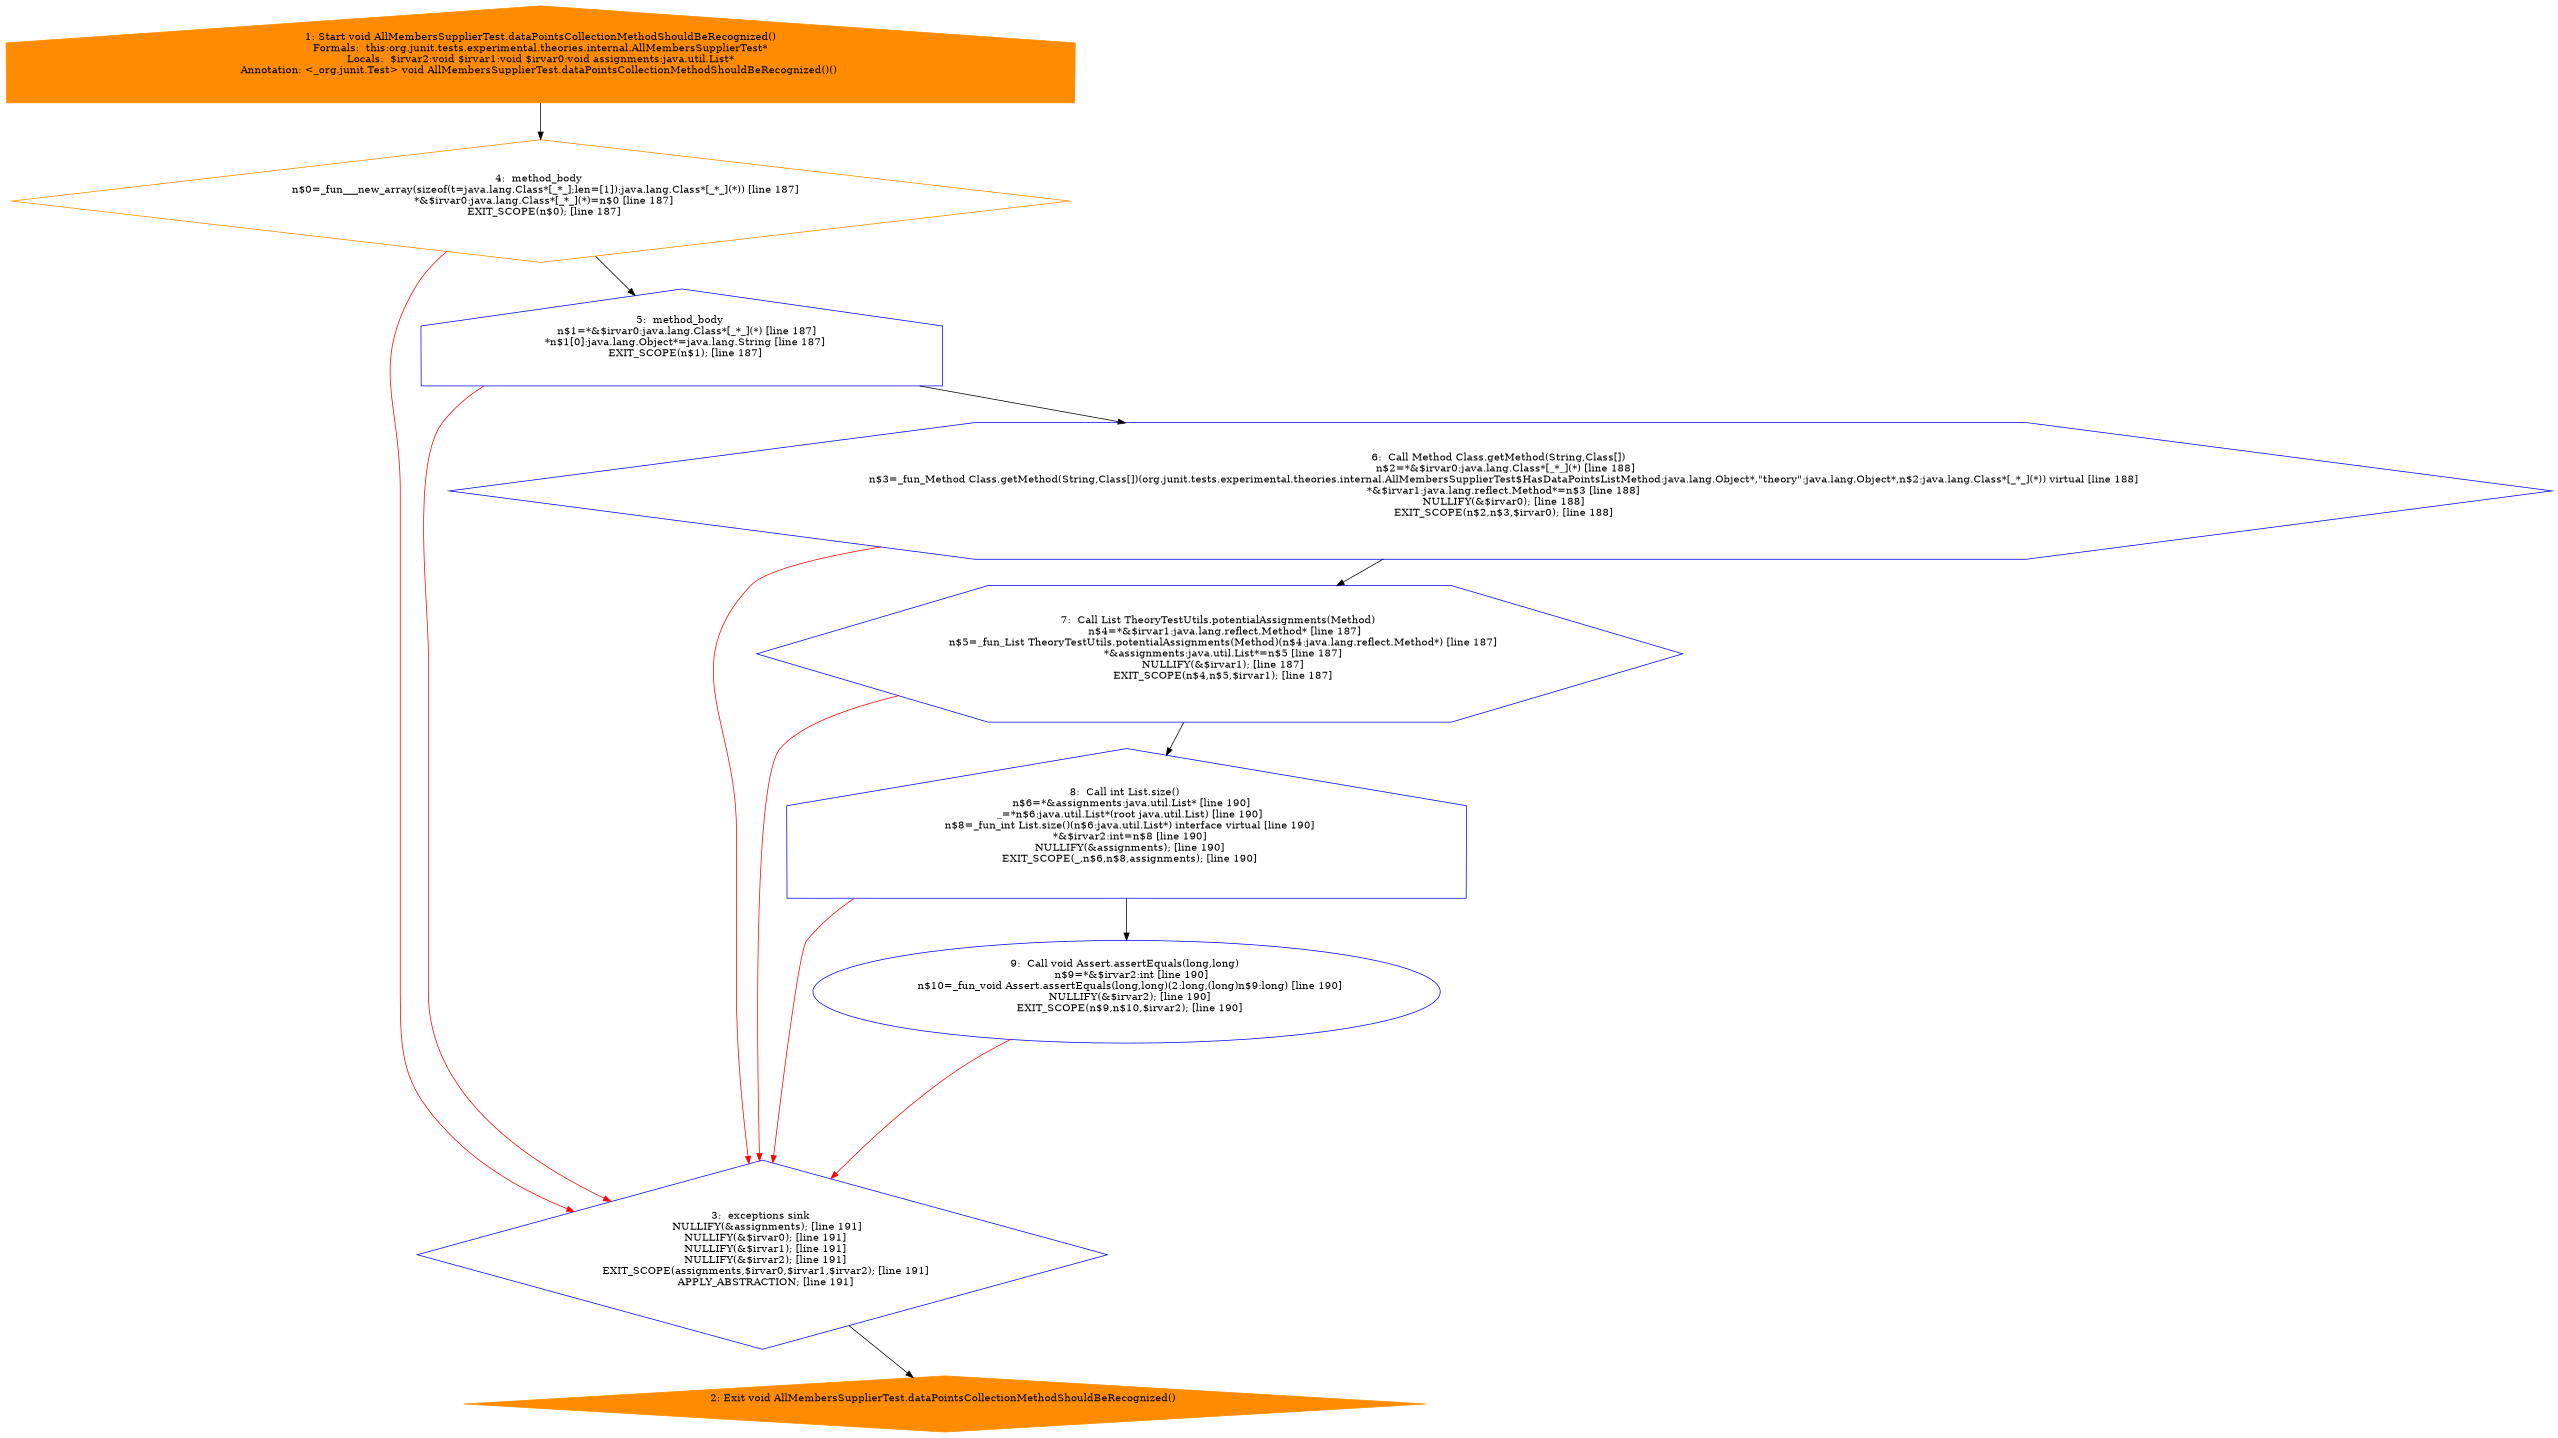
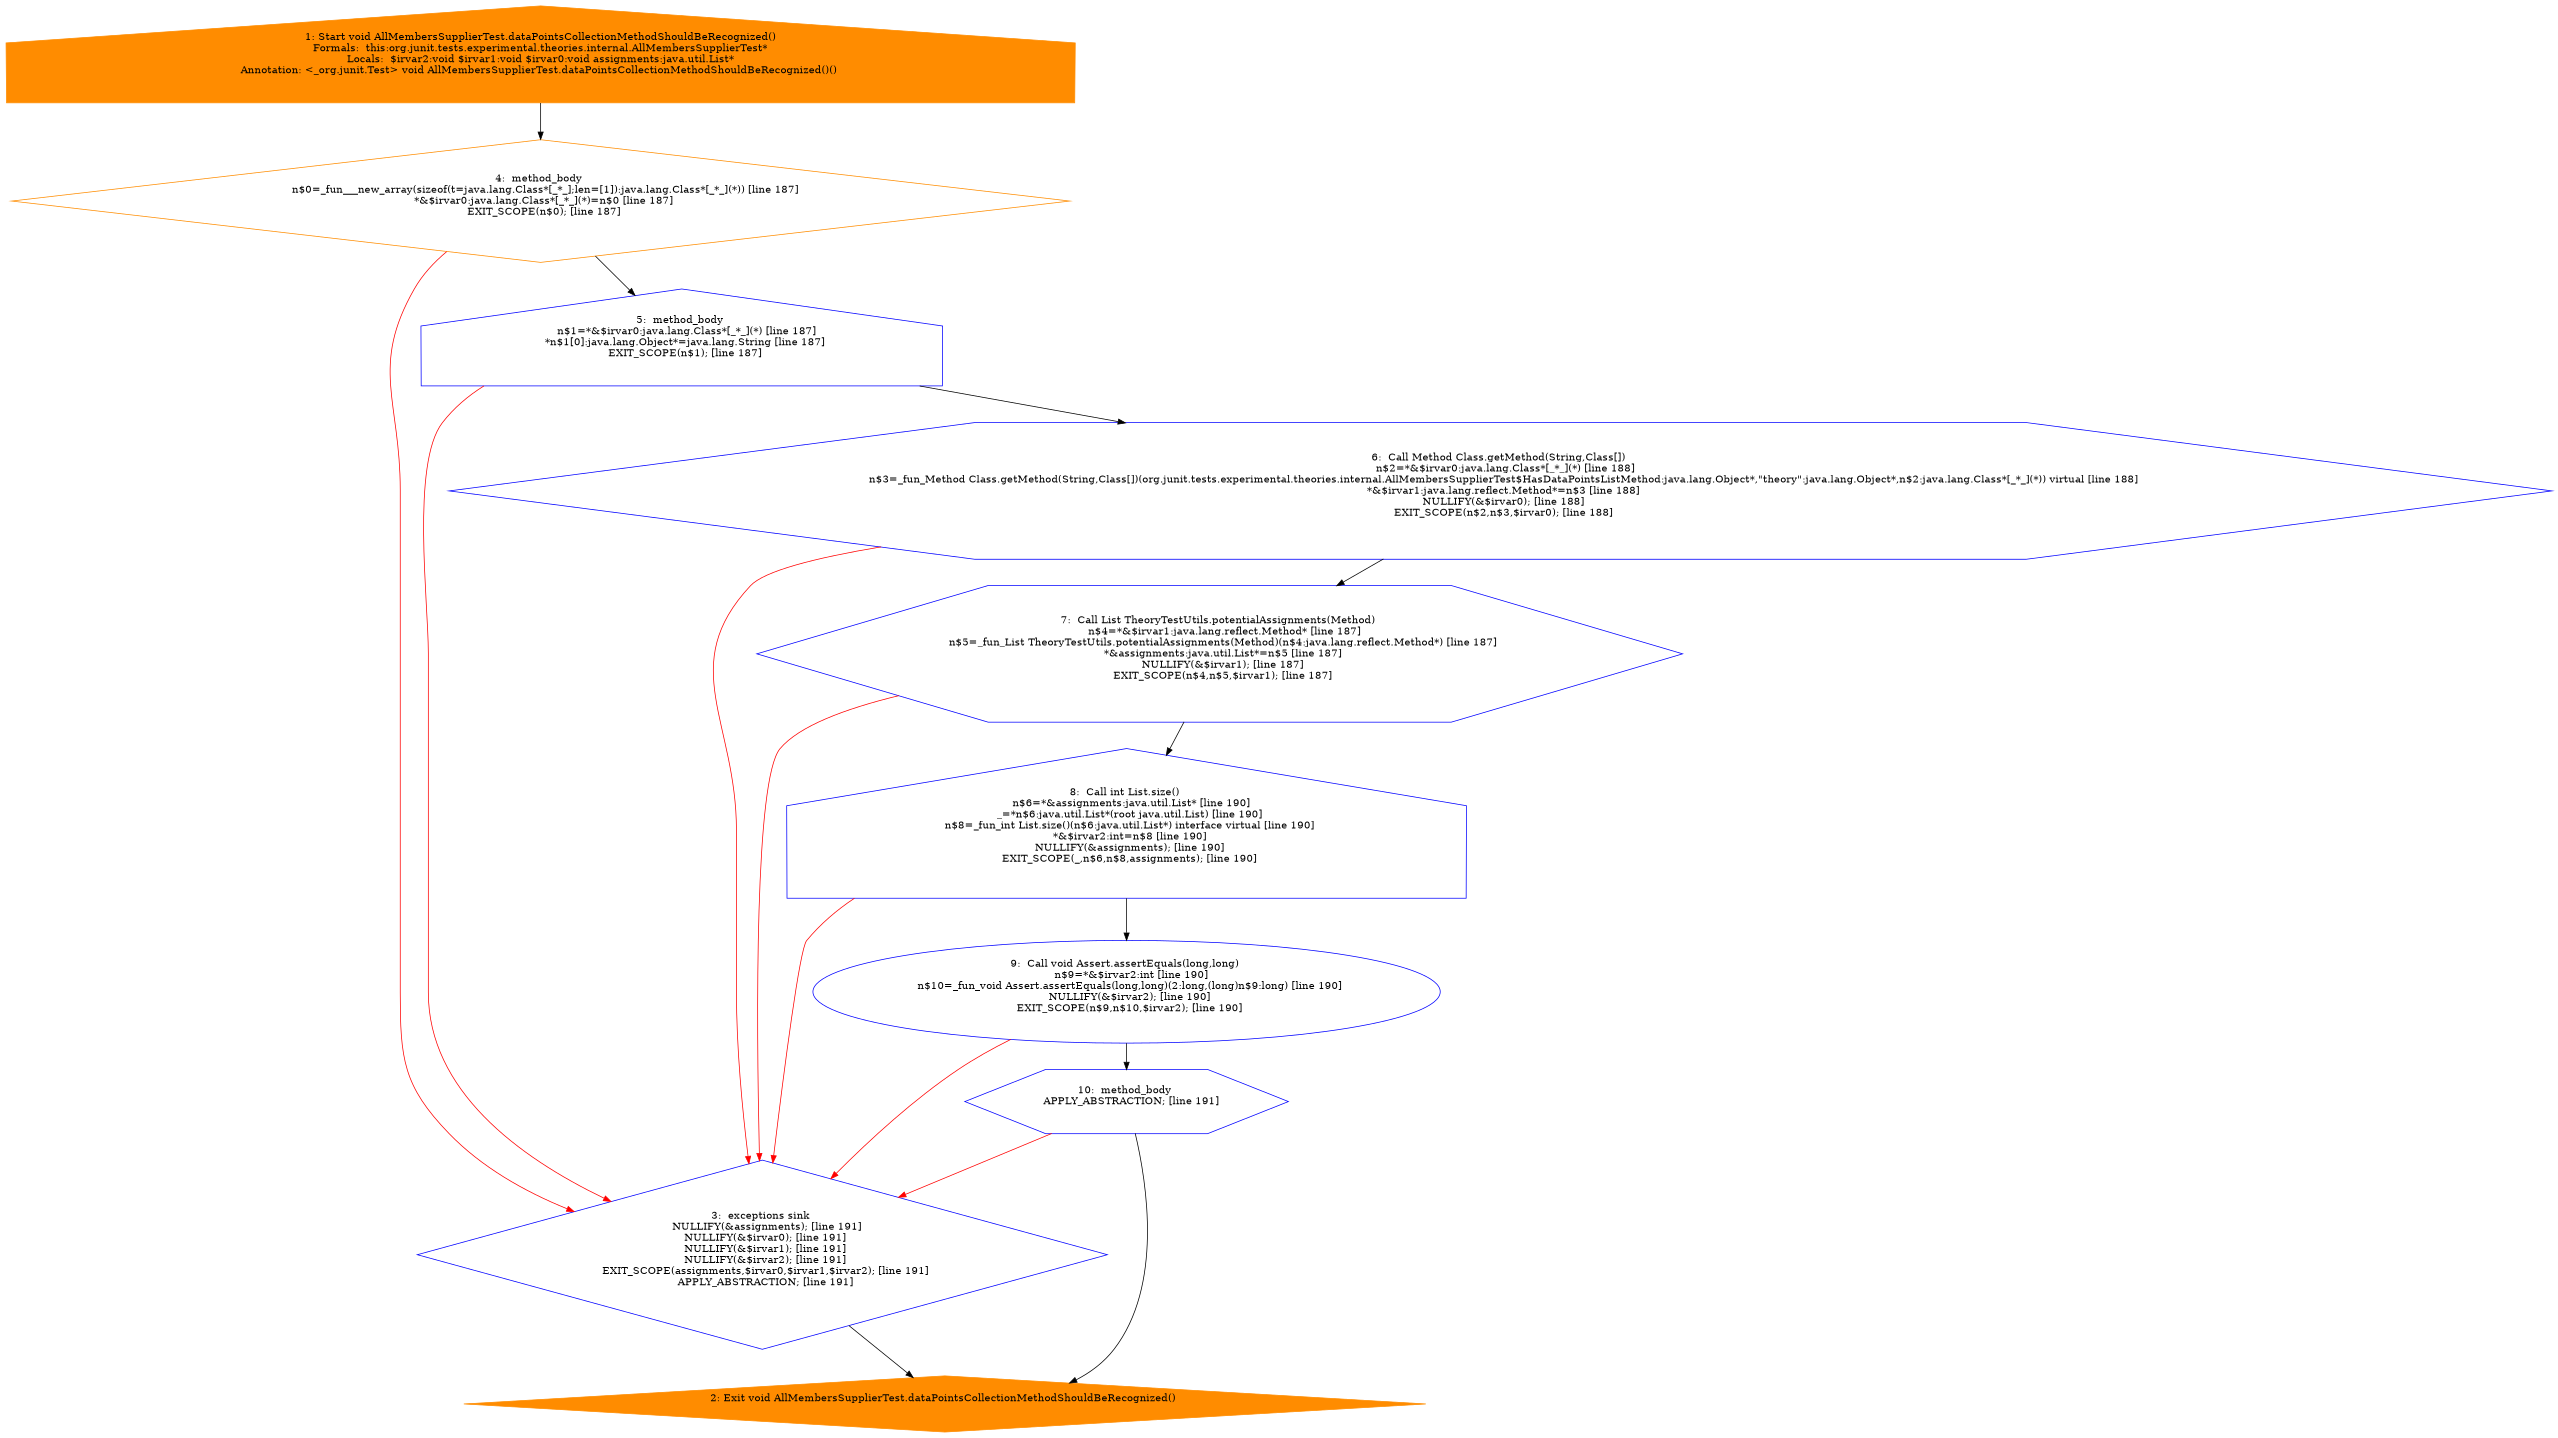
none -> (1127, 1102)
